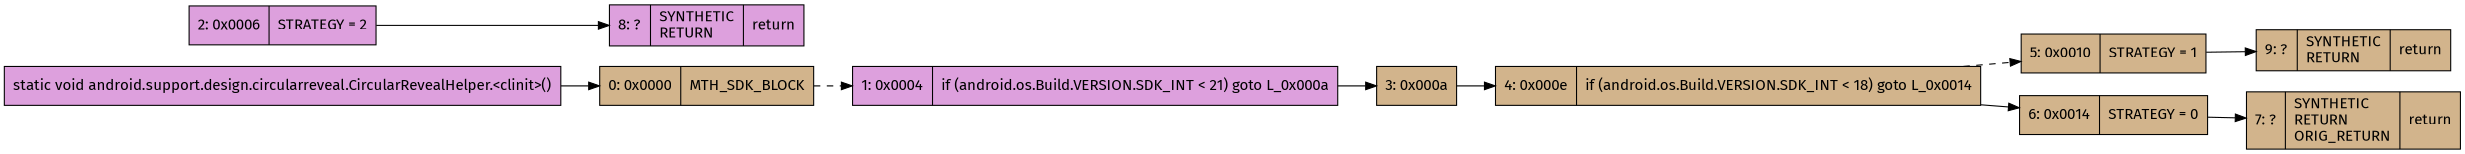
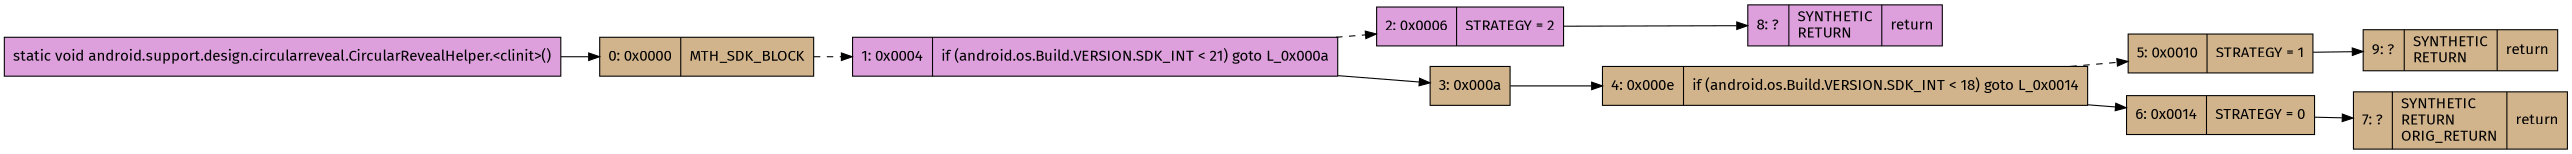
none -> (1351, 36)
